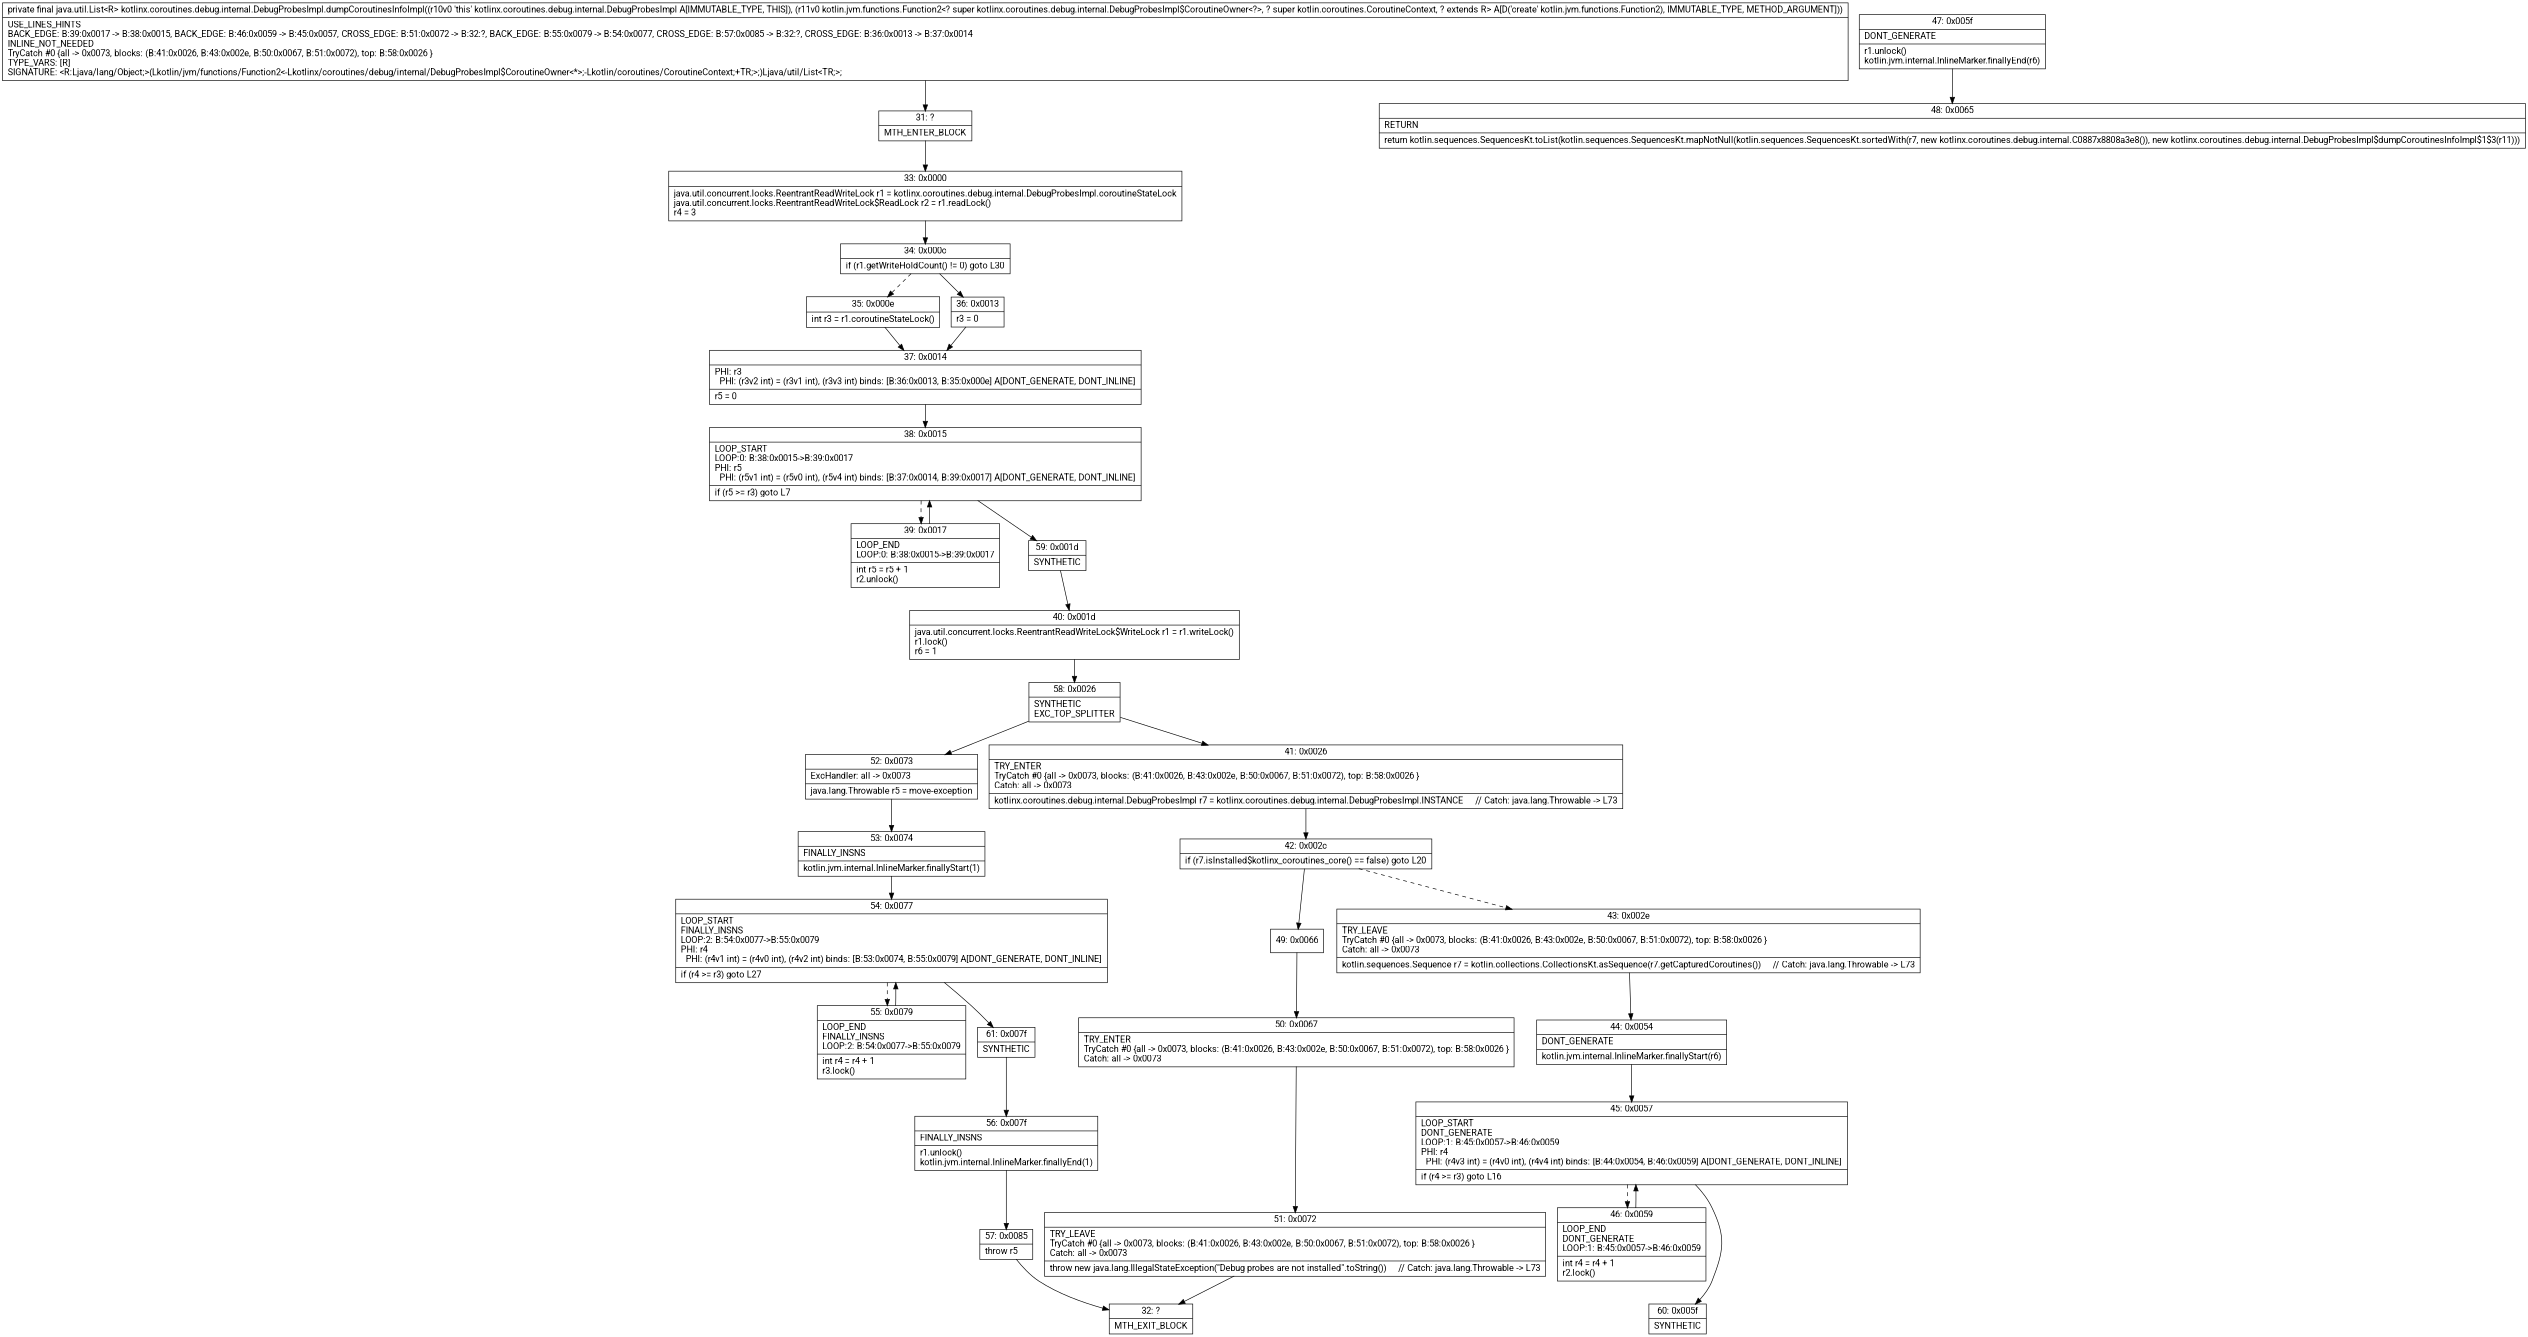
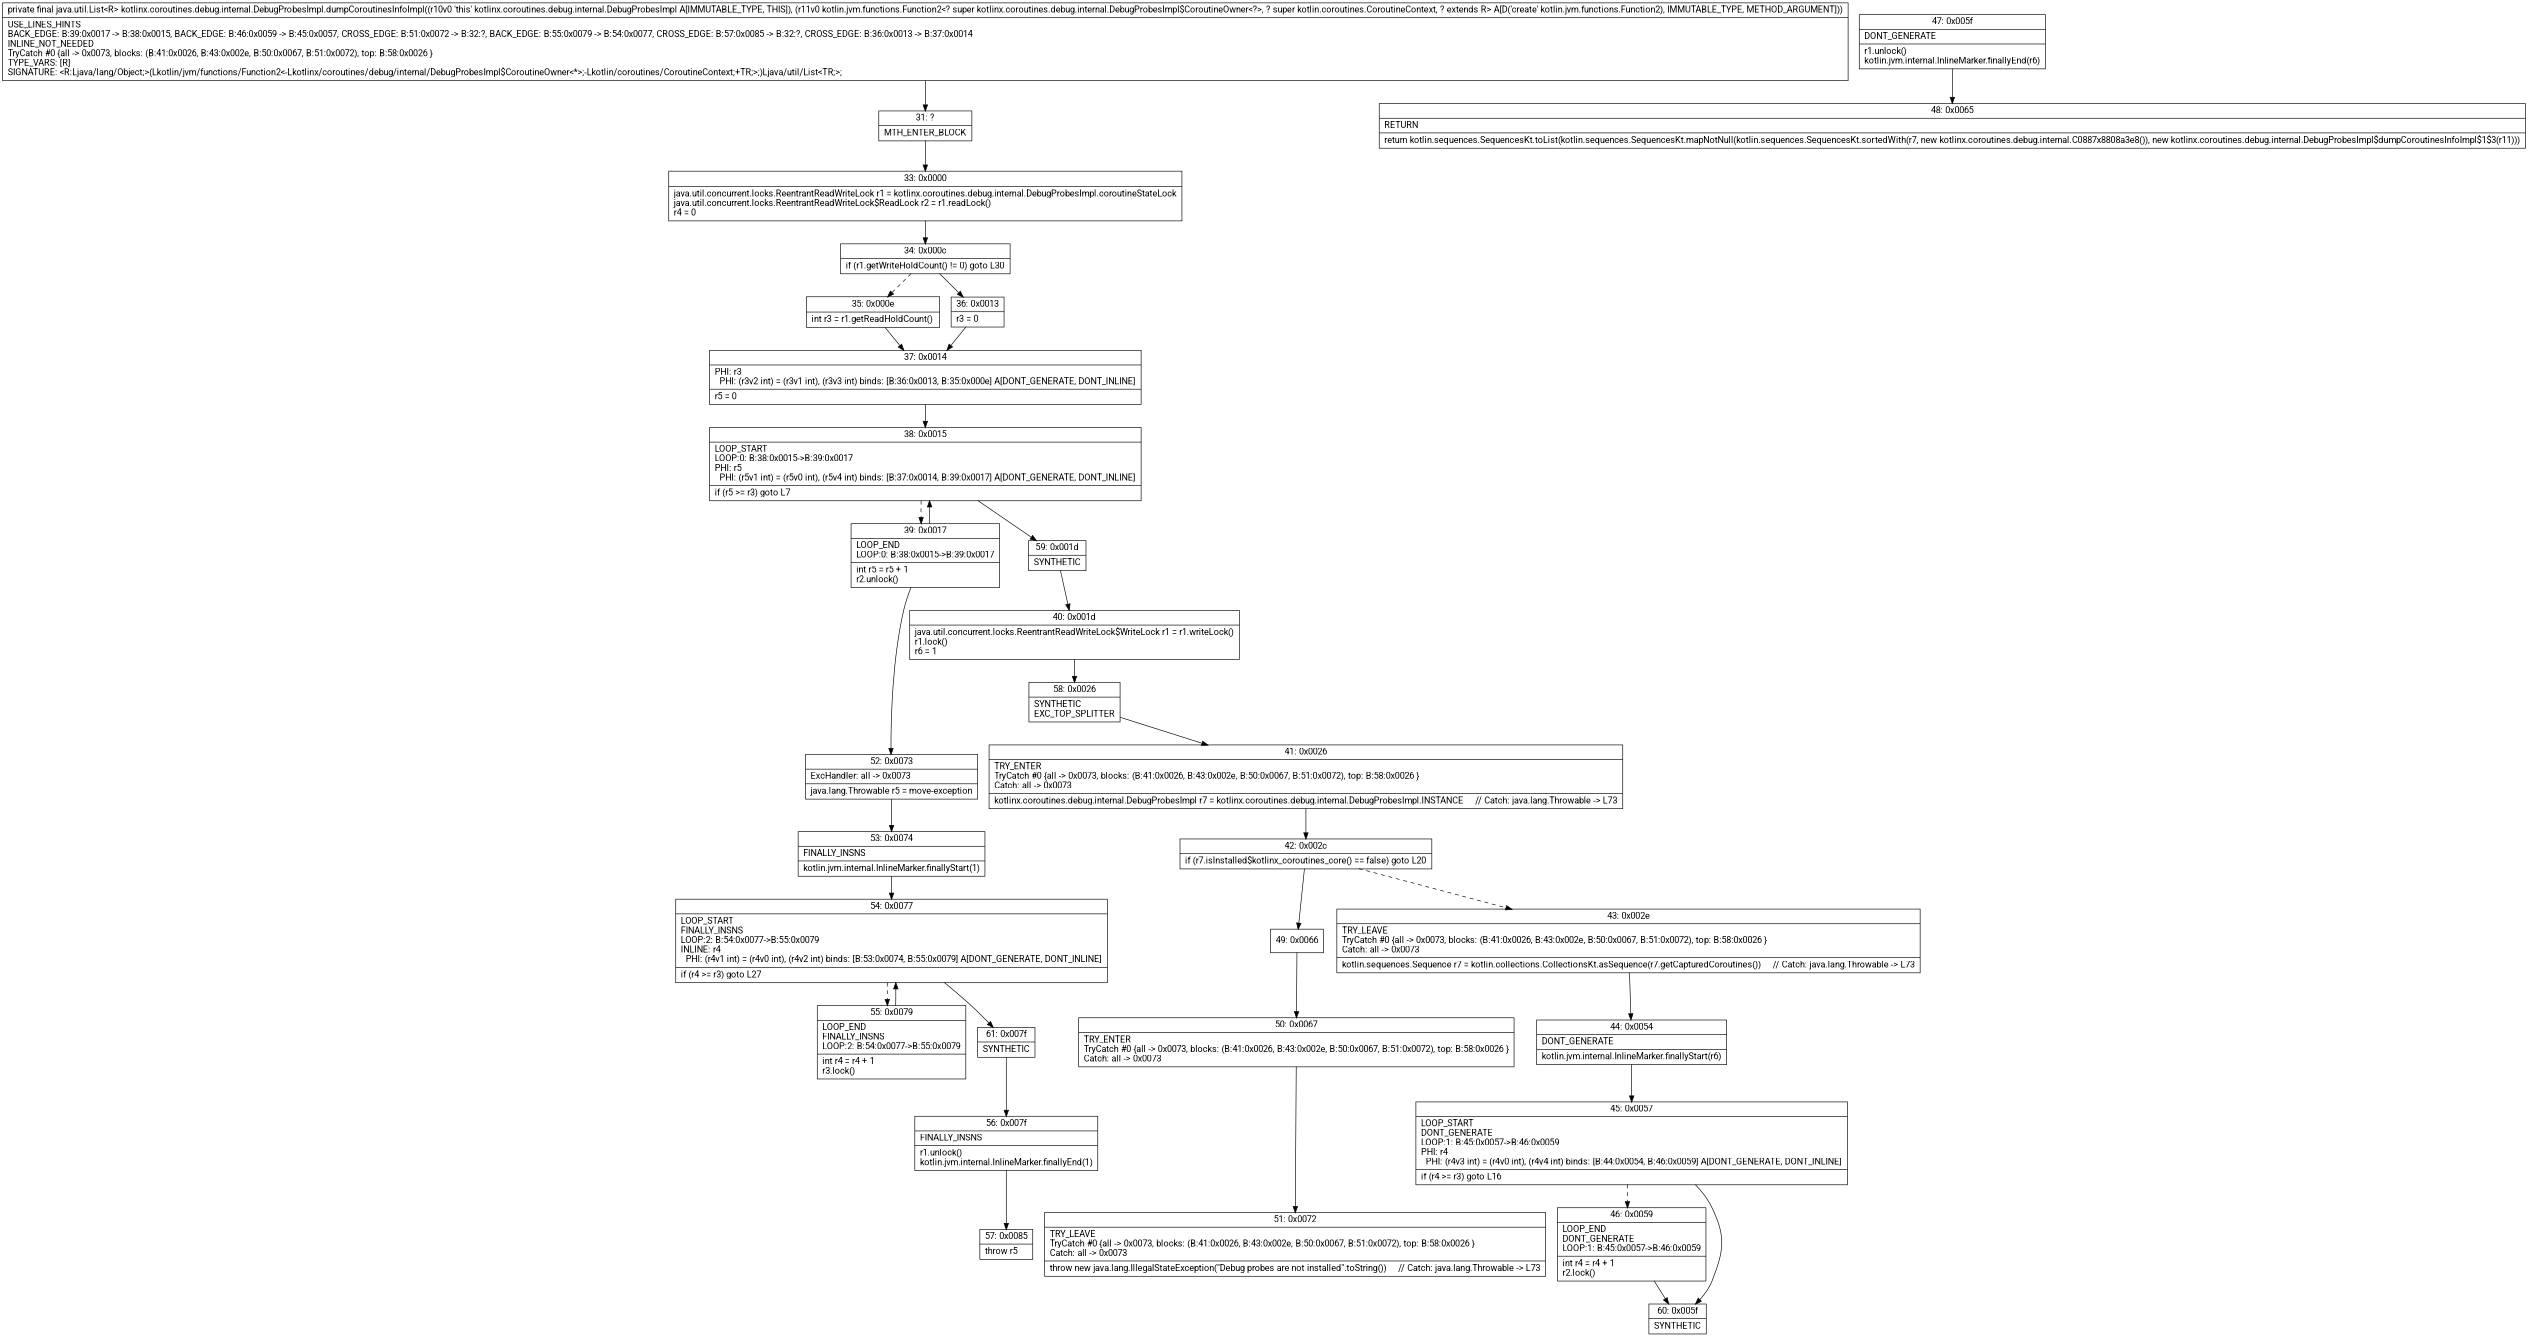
(685, 213) -> (685, 213)
(873, 319) -> (872, 319)
(990, 737) -> (895, 667)
(696, 950) -> (702, 950)
(1636, 1200) -> (1660, 1290)
(1151, 1319) -> none
